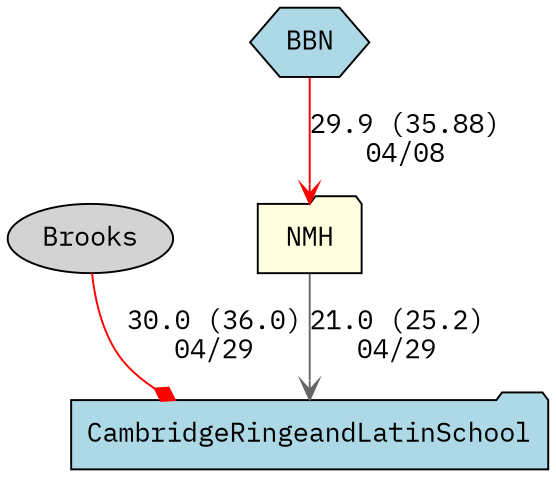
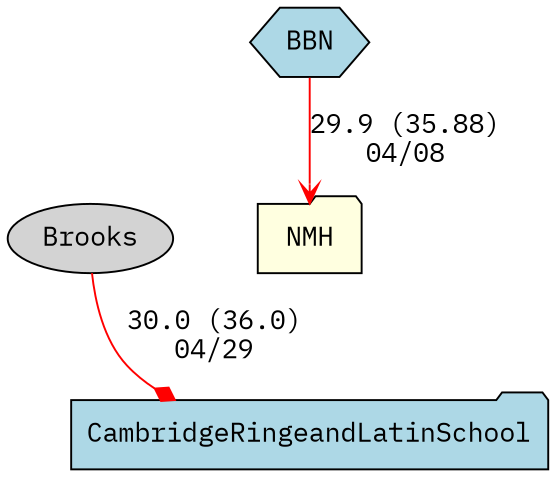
(310, 327) -> none
